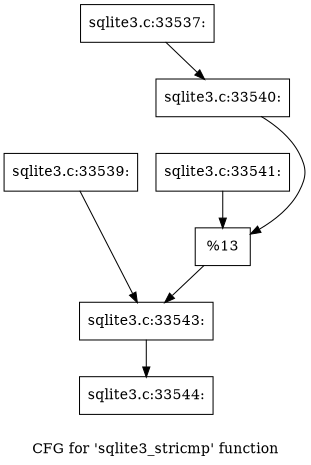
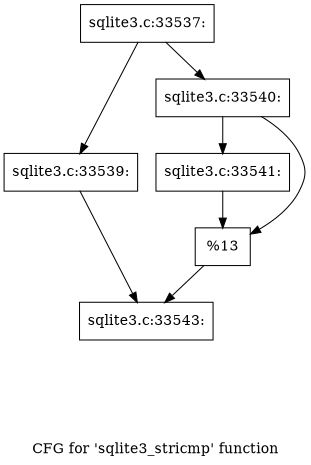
none -> (112, 93)
none -> (223, 130)
(146, 396) -> none
